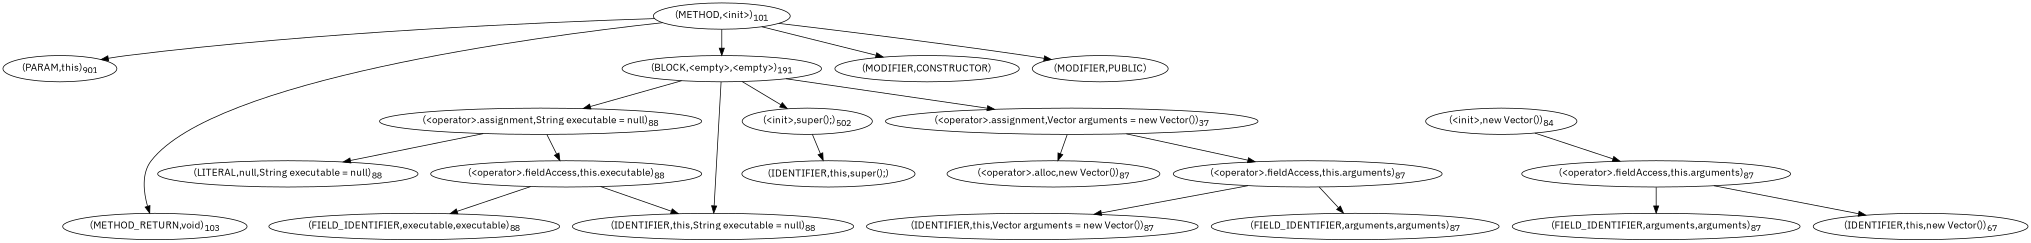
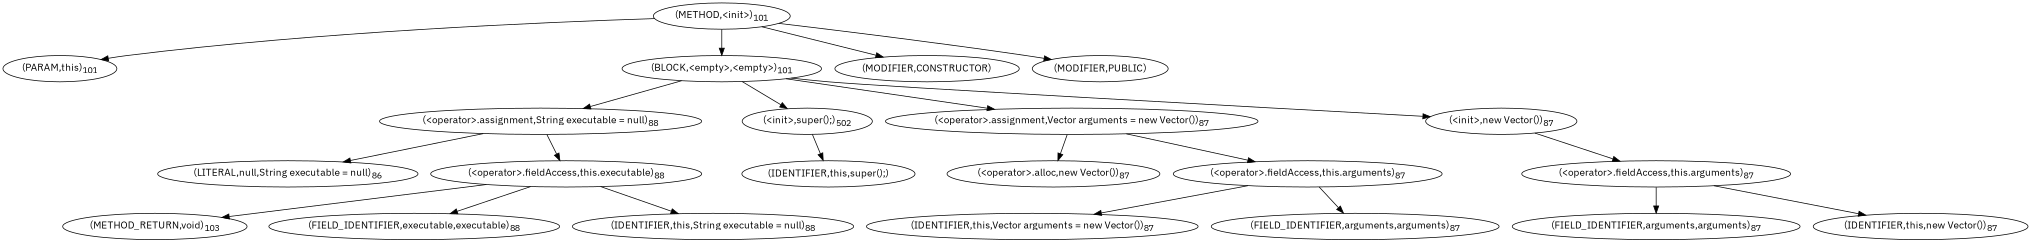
(90, 68) -> (90, 68)
(374, 68) -> (358, 201)
(785, 68) -> (785, 68)
(1204, 120) -> (1204, 120)
(1548, 120) -> (1548, 120)
(718, 144) -> (1107, 99)
(377, 173) -> (377, 173)
(1992, 225) -> (1992, 225)
